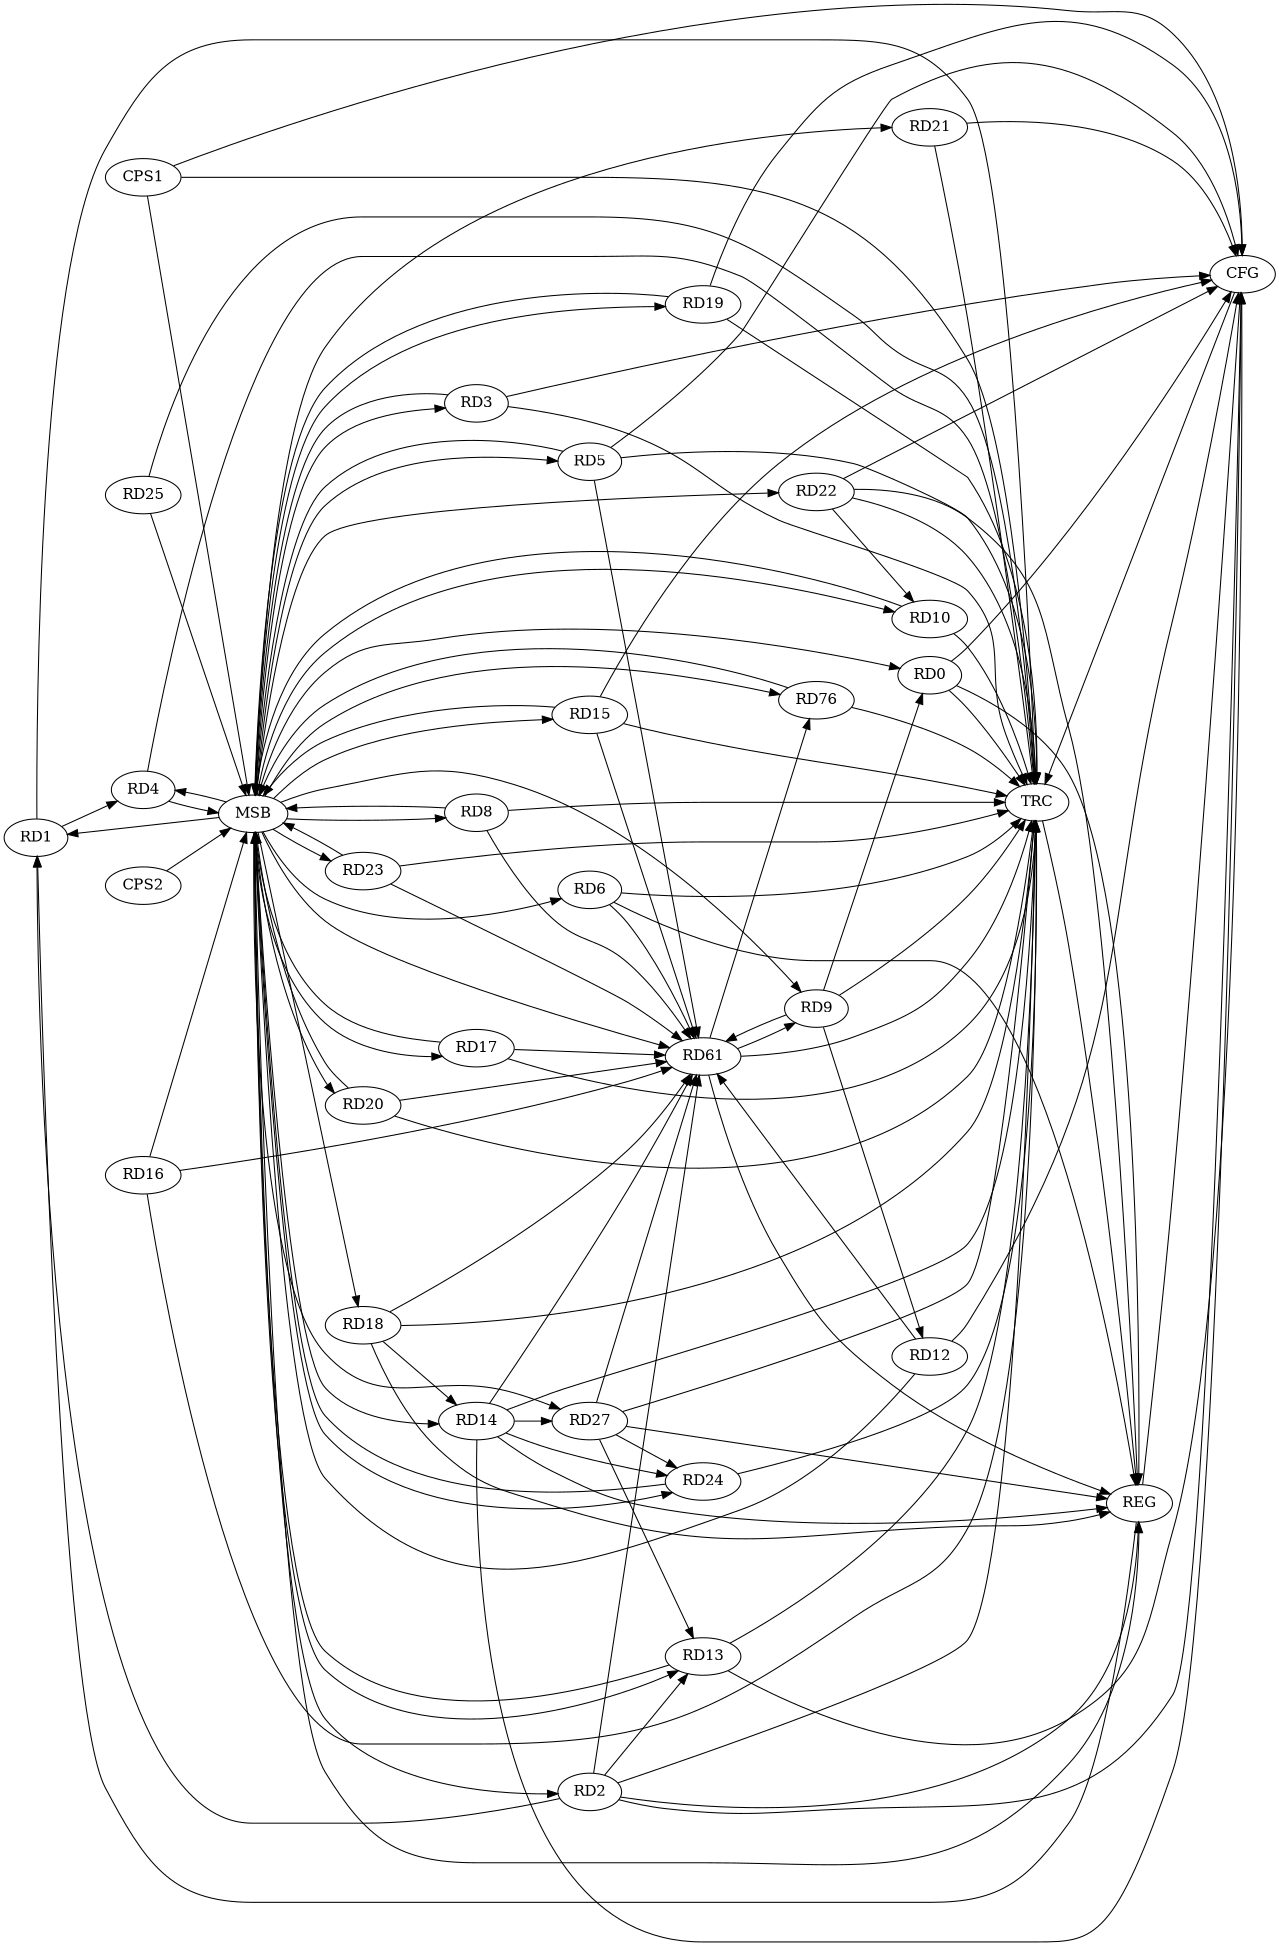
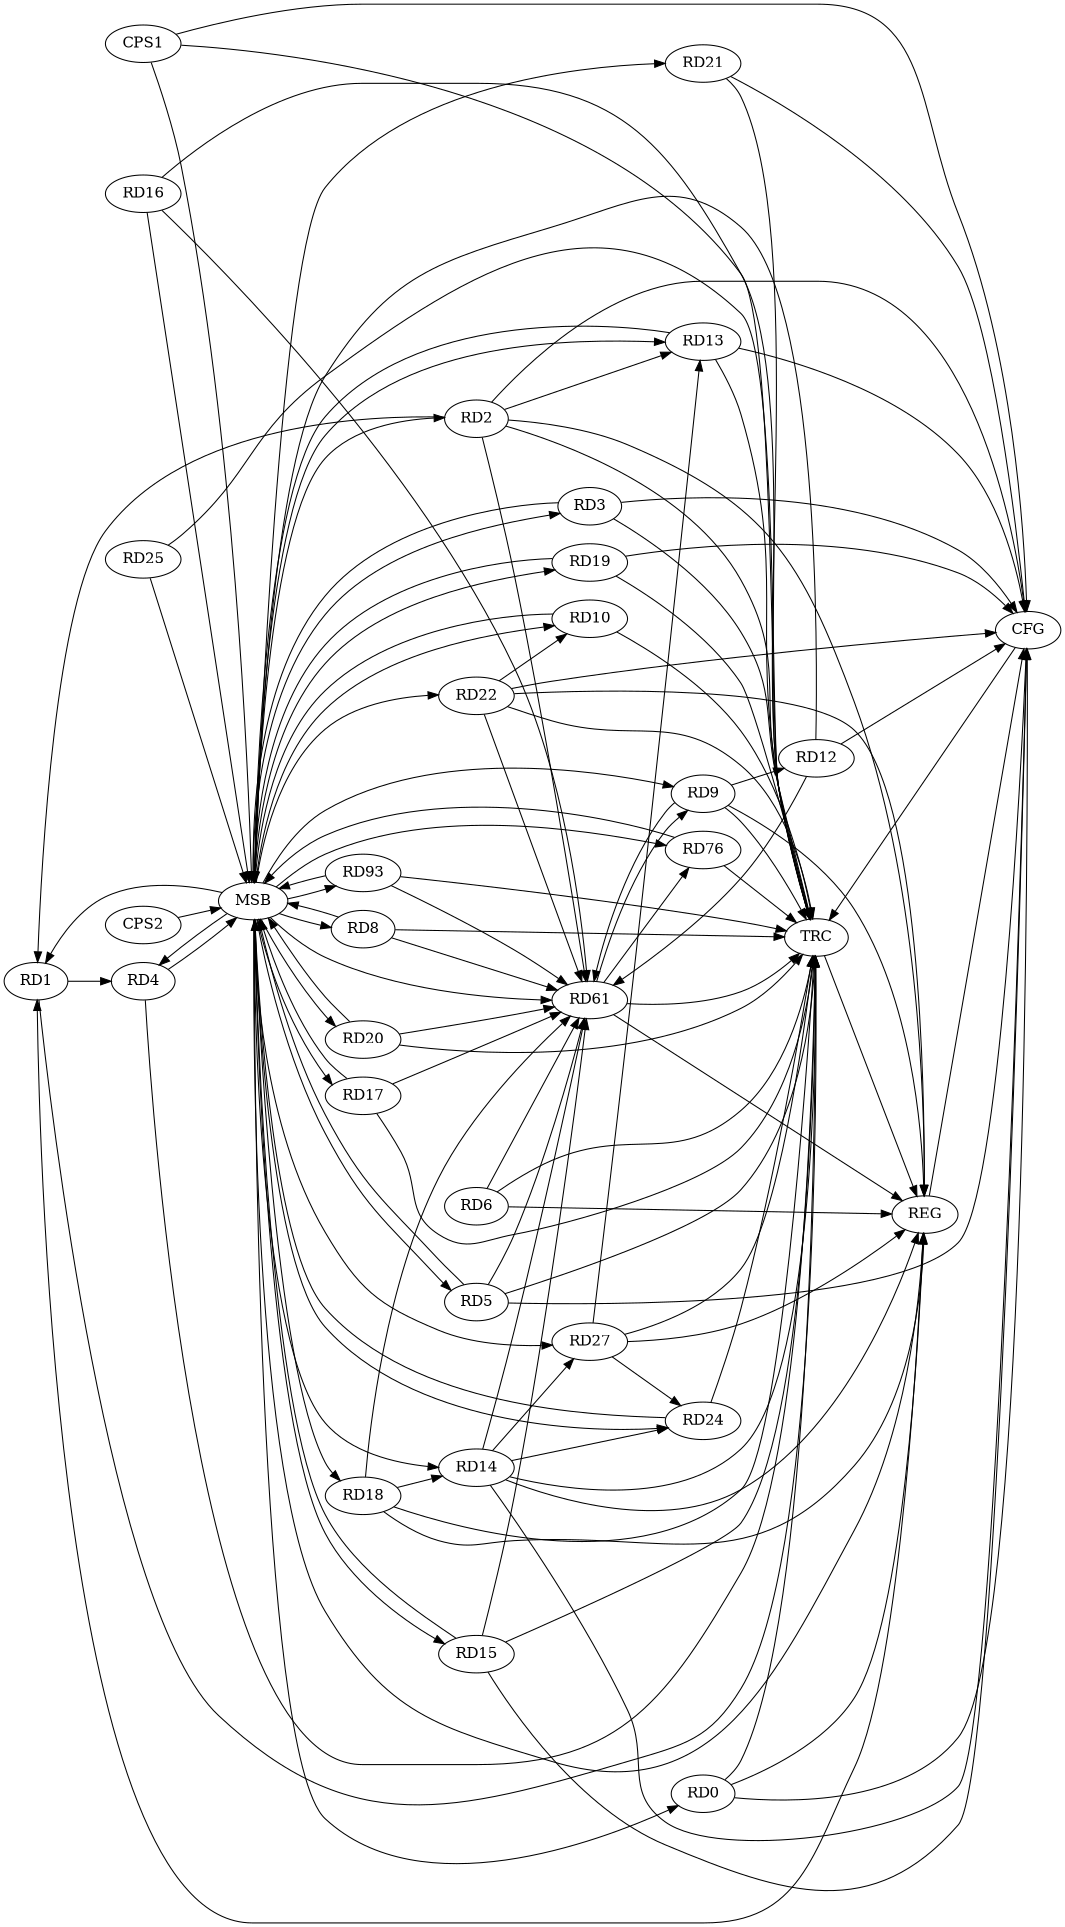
(871, 847) -> (882, 964)
(363, 871) -> (363, 873)
(391, 917) -> none
(645, 1244) -> (531, 843)
